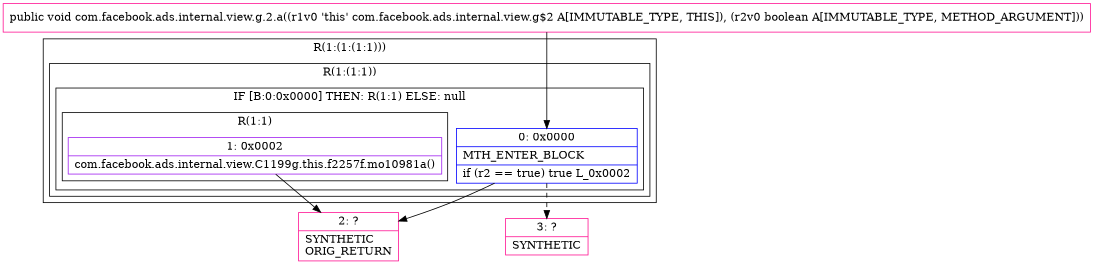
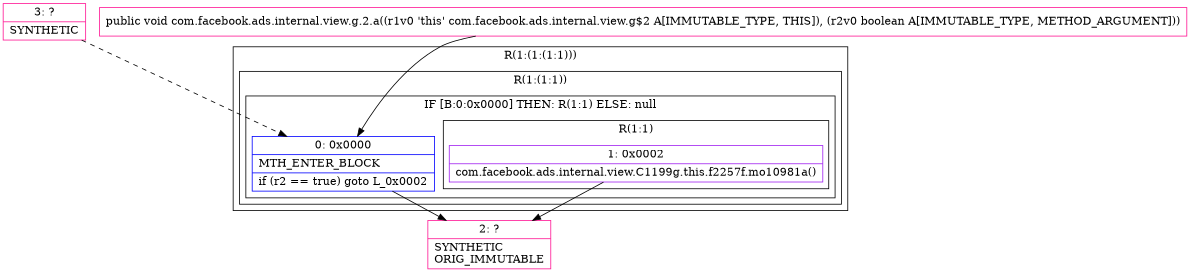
(547, 174) -> (343, 182)
(547, 197) -> (181, 87)
(349, 251) -> (489, 259)
